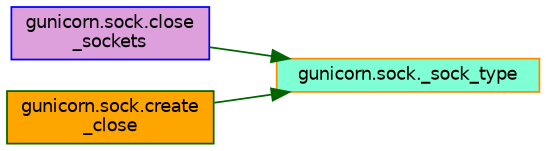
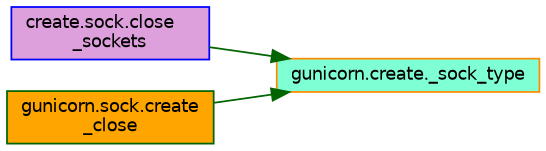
(110, 33) -> (110, 33)
(408, 75) -> (408, 75)
